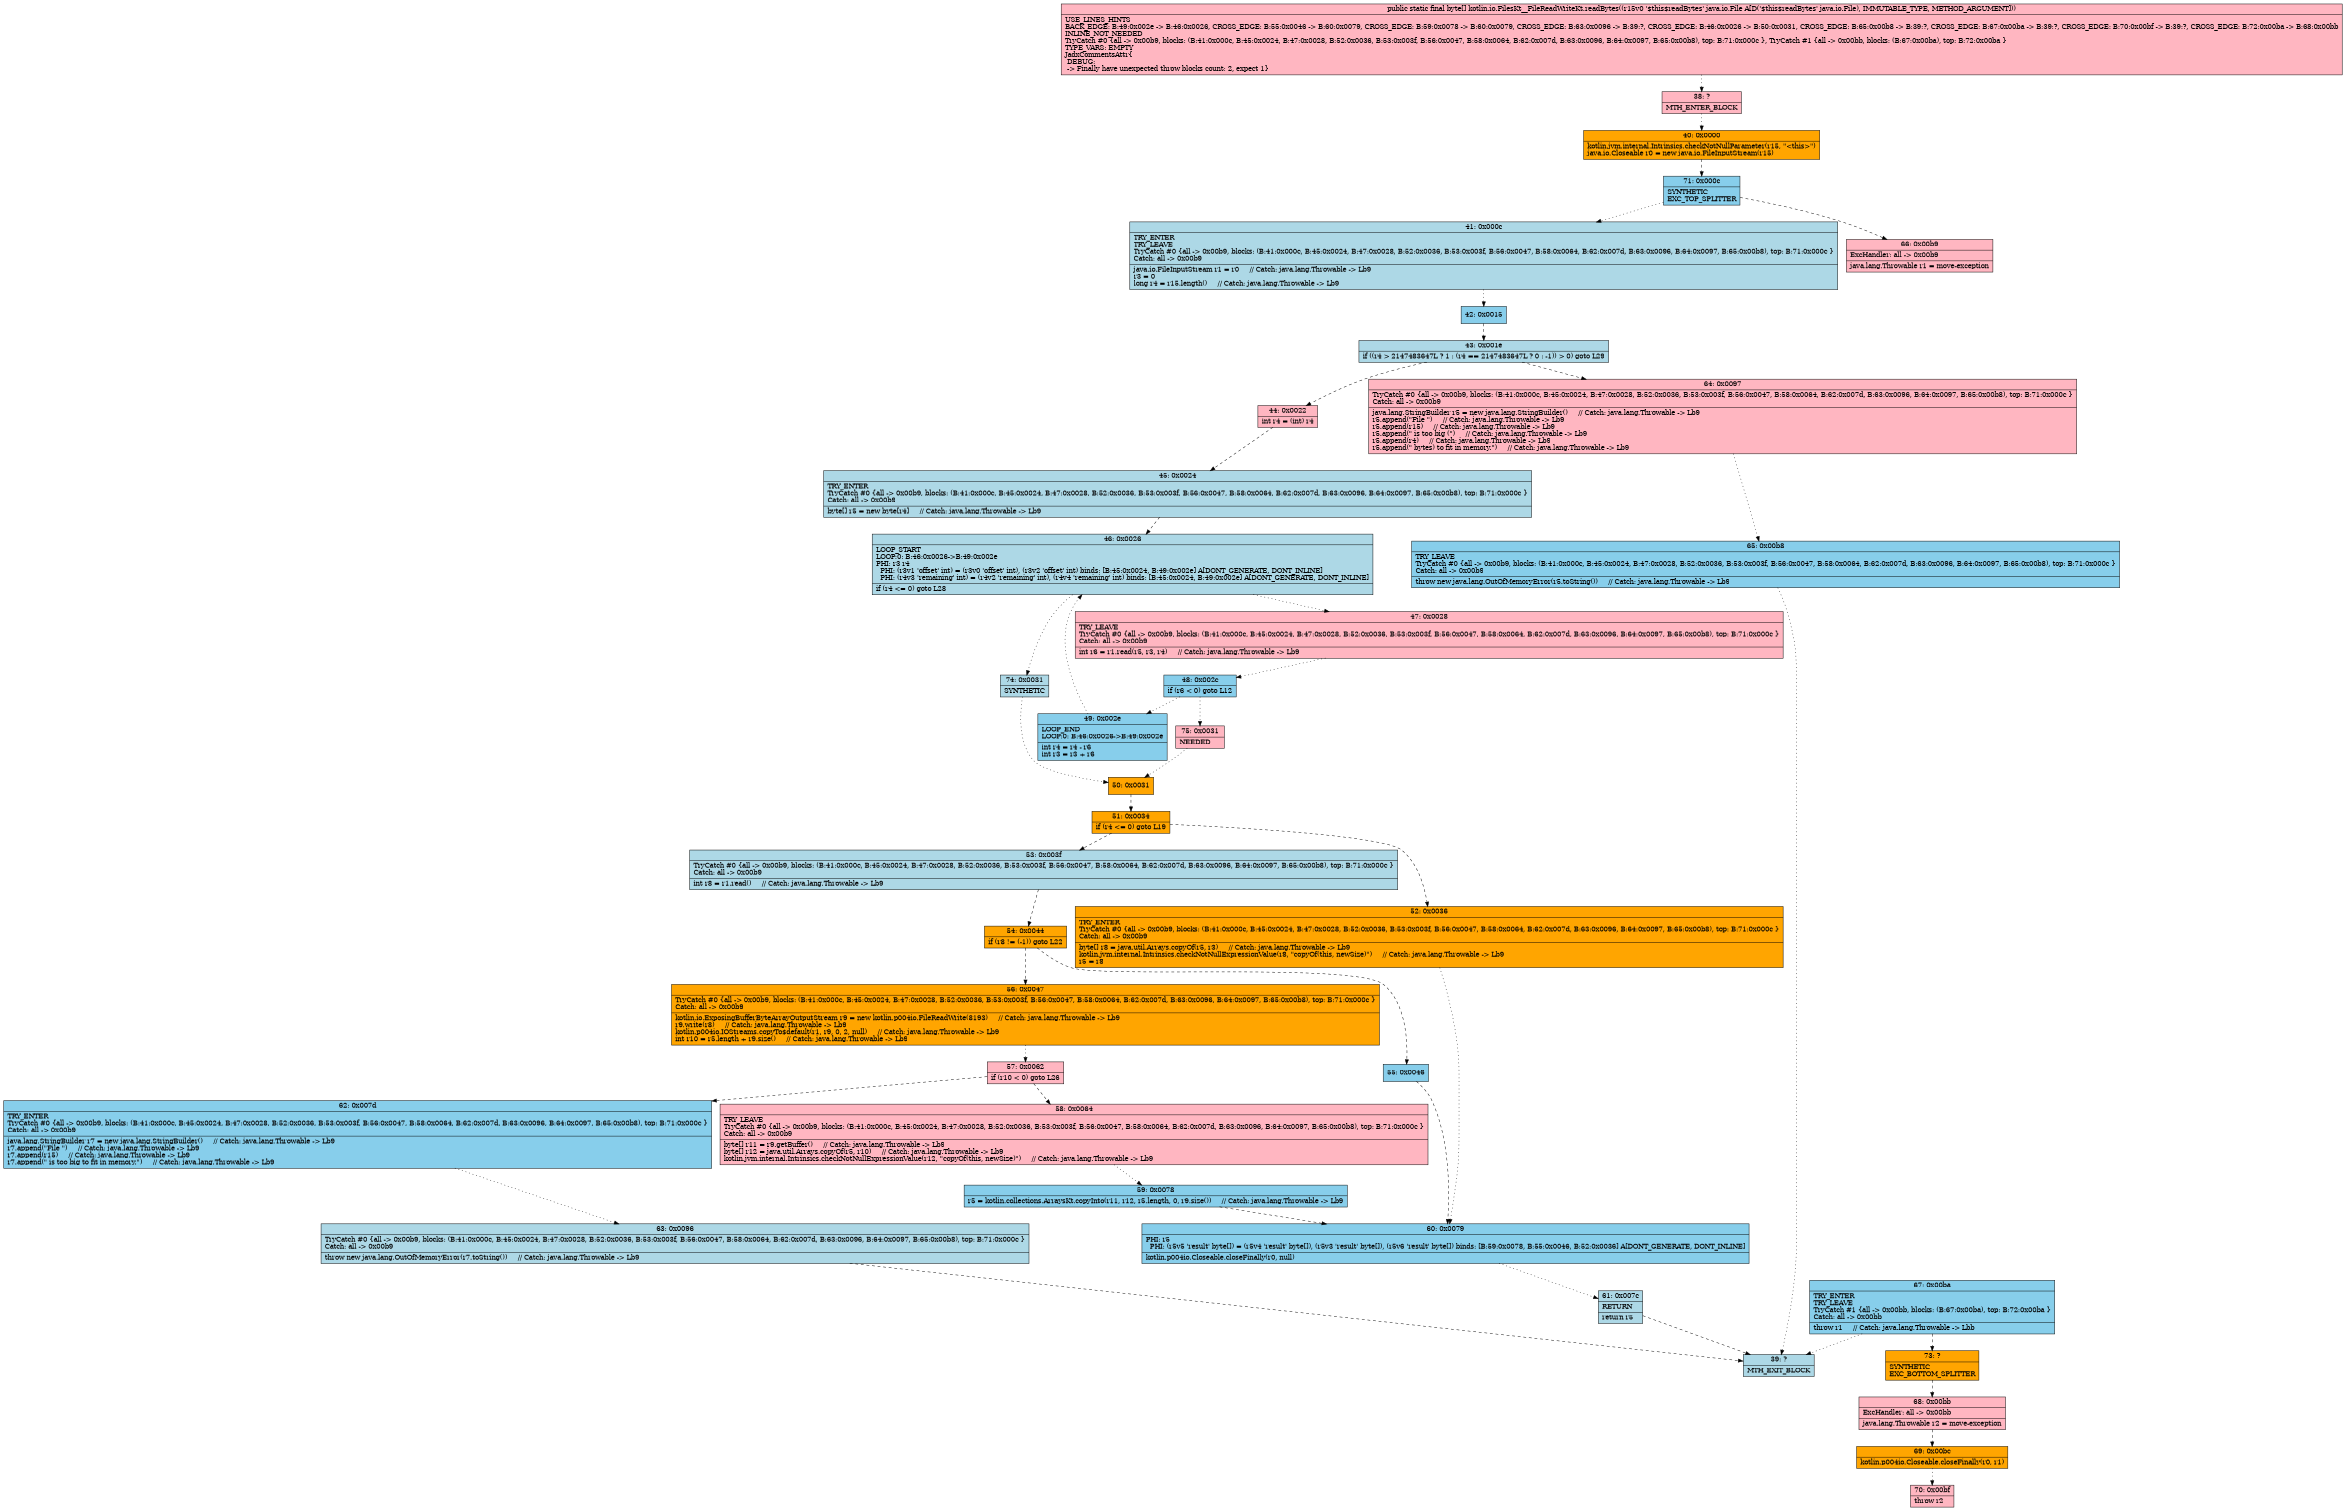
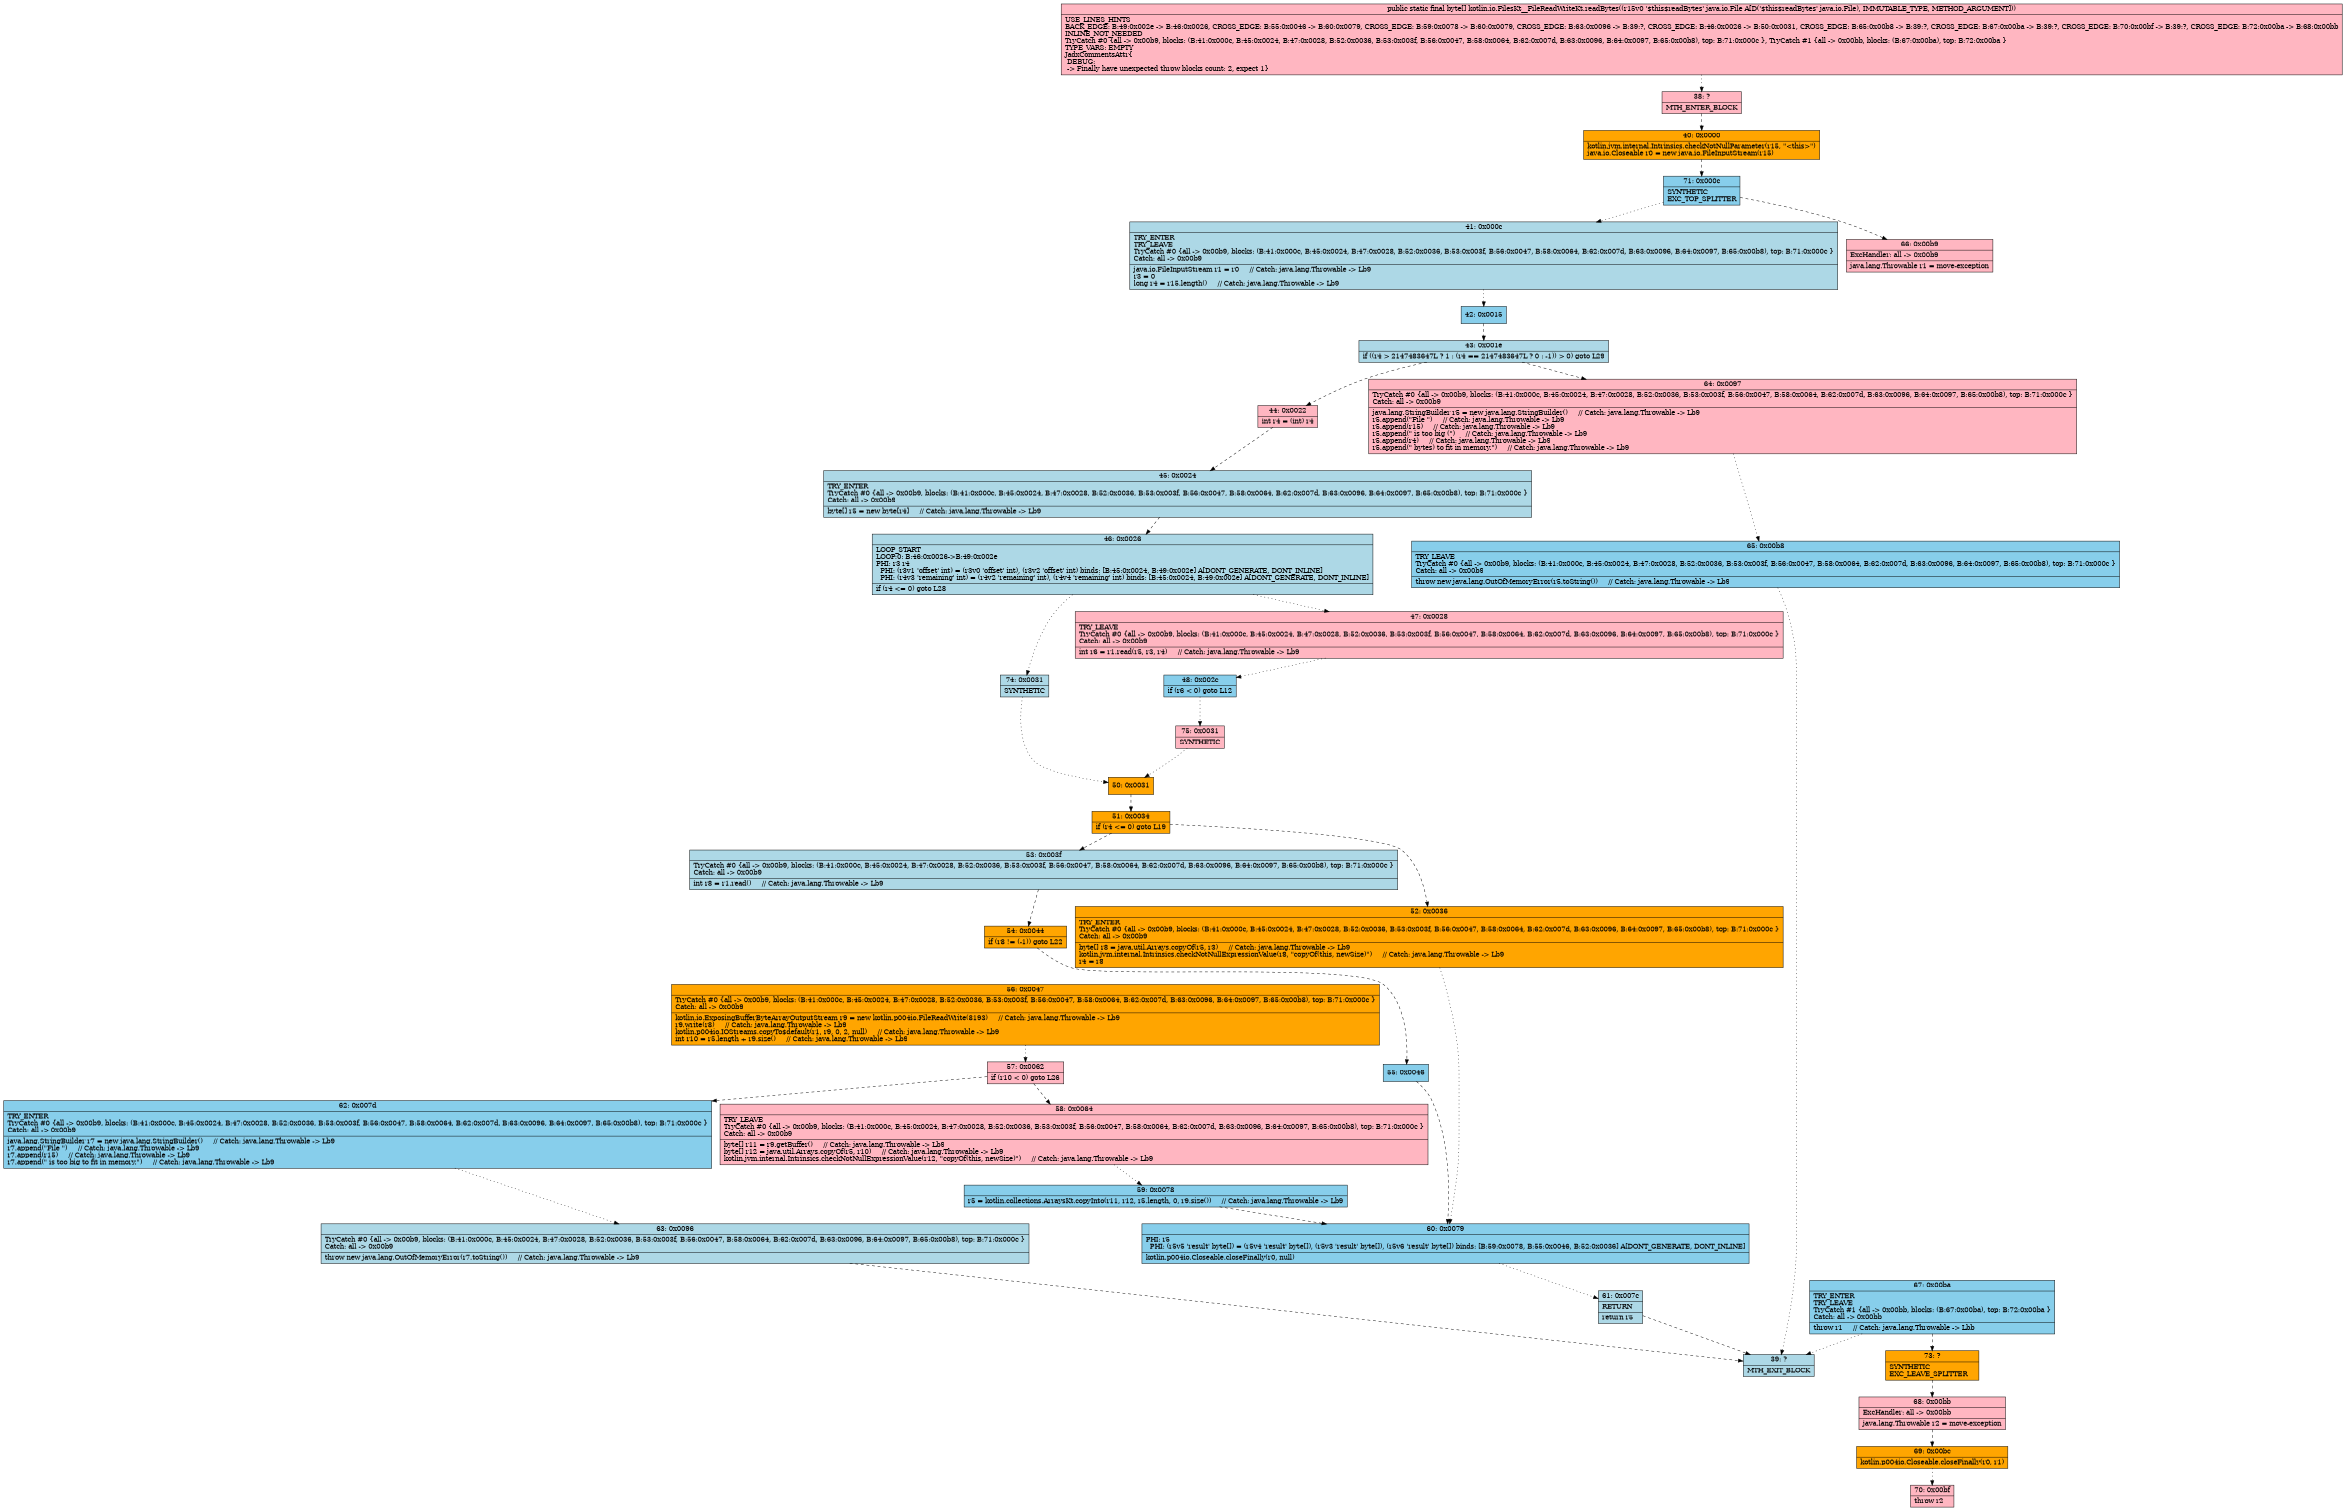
(1702, 120) -> (1702, 120)
(1102, 737) -> none
(1195, 742) -> (1200, 742)
(1091, 962) -> (1091, 962)
(1026, 964) -> none
(1932, 1374) -> (1928, 1374)
